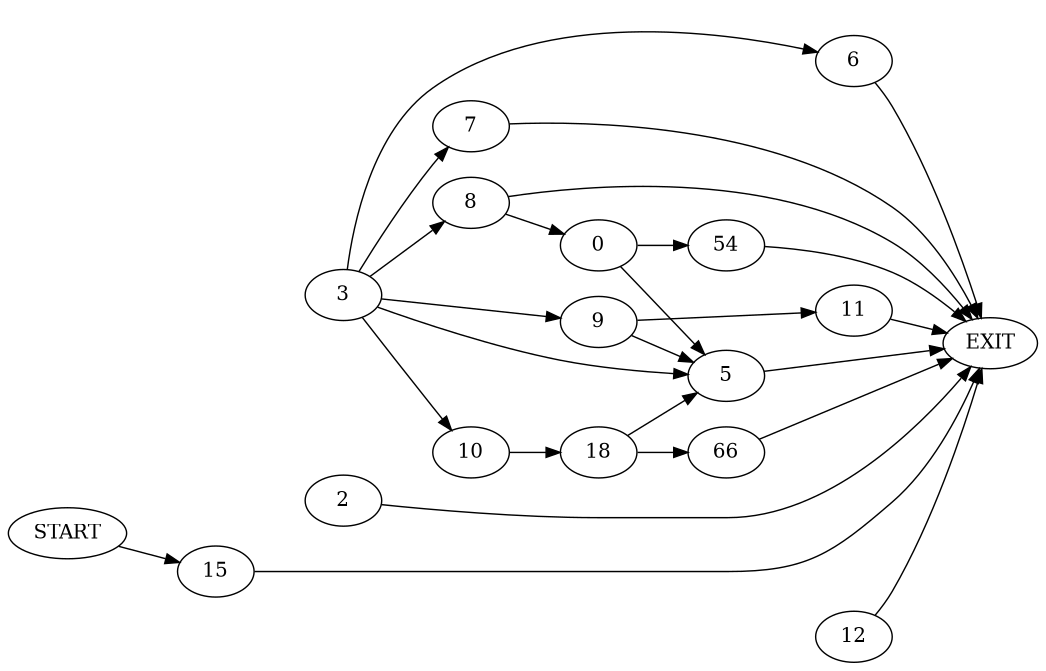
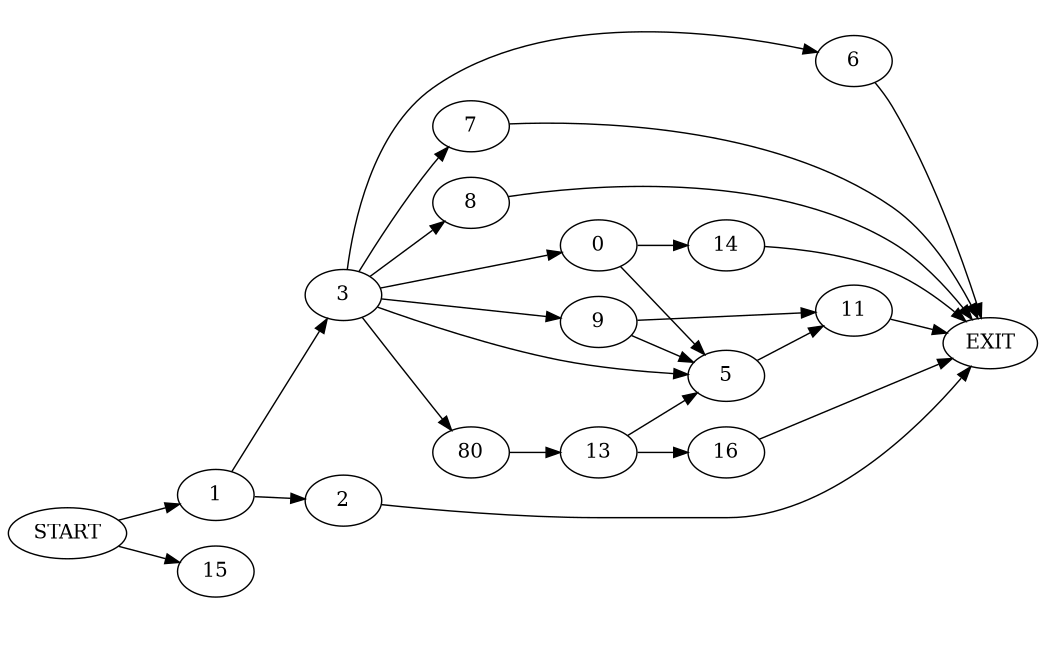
(528, 222) -> (464, 272)
(726, 245) -> (726, 245)
(847, 361) -> (784, 347)
(471, 452) -> (471, 452)
(599, 452) -> (599, 452)
(726, 452) -> (726, 452)
none -> (216, 495)
(656, 572) -> none
(854, 637) -> none
